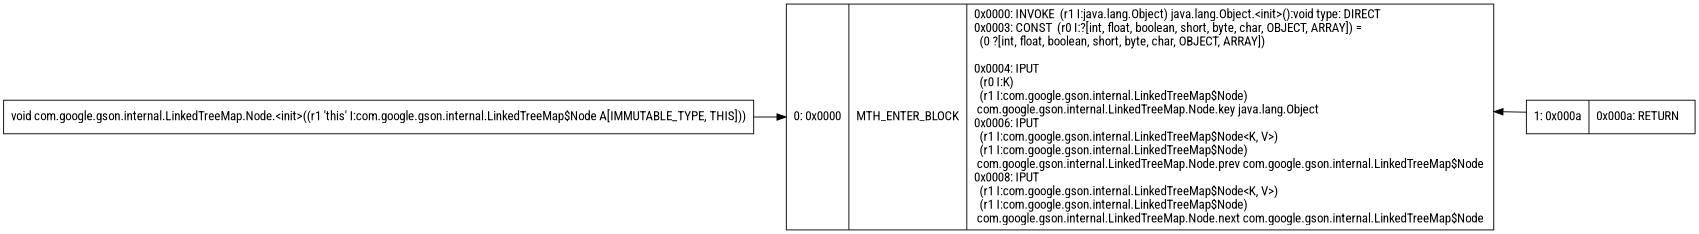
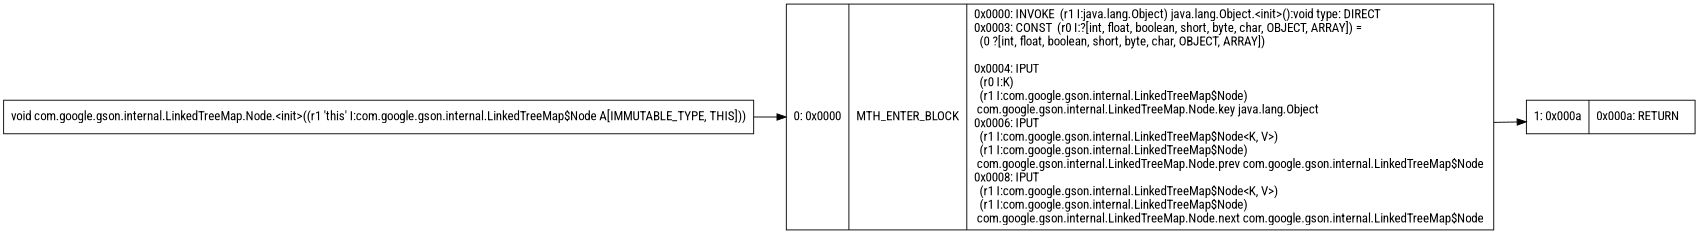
(1515, 112) -> (1505, 122)
